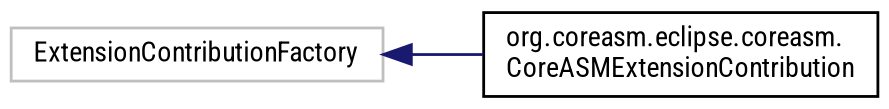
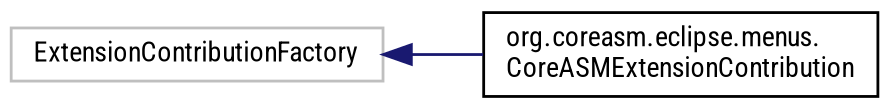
(681, 55) -> (681, 55)
